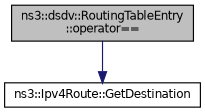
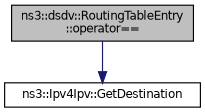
(103, 95) -> (103, 95)
